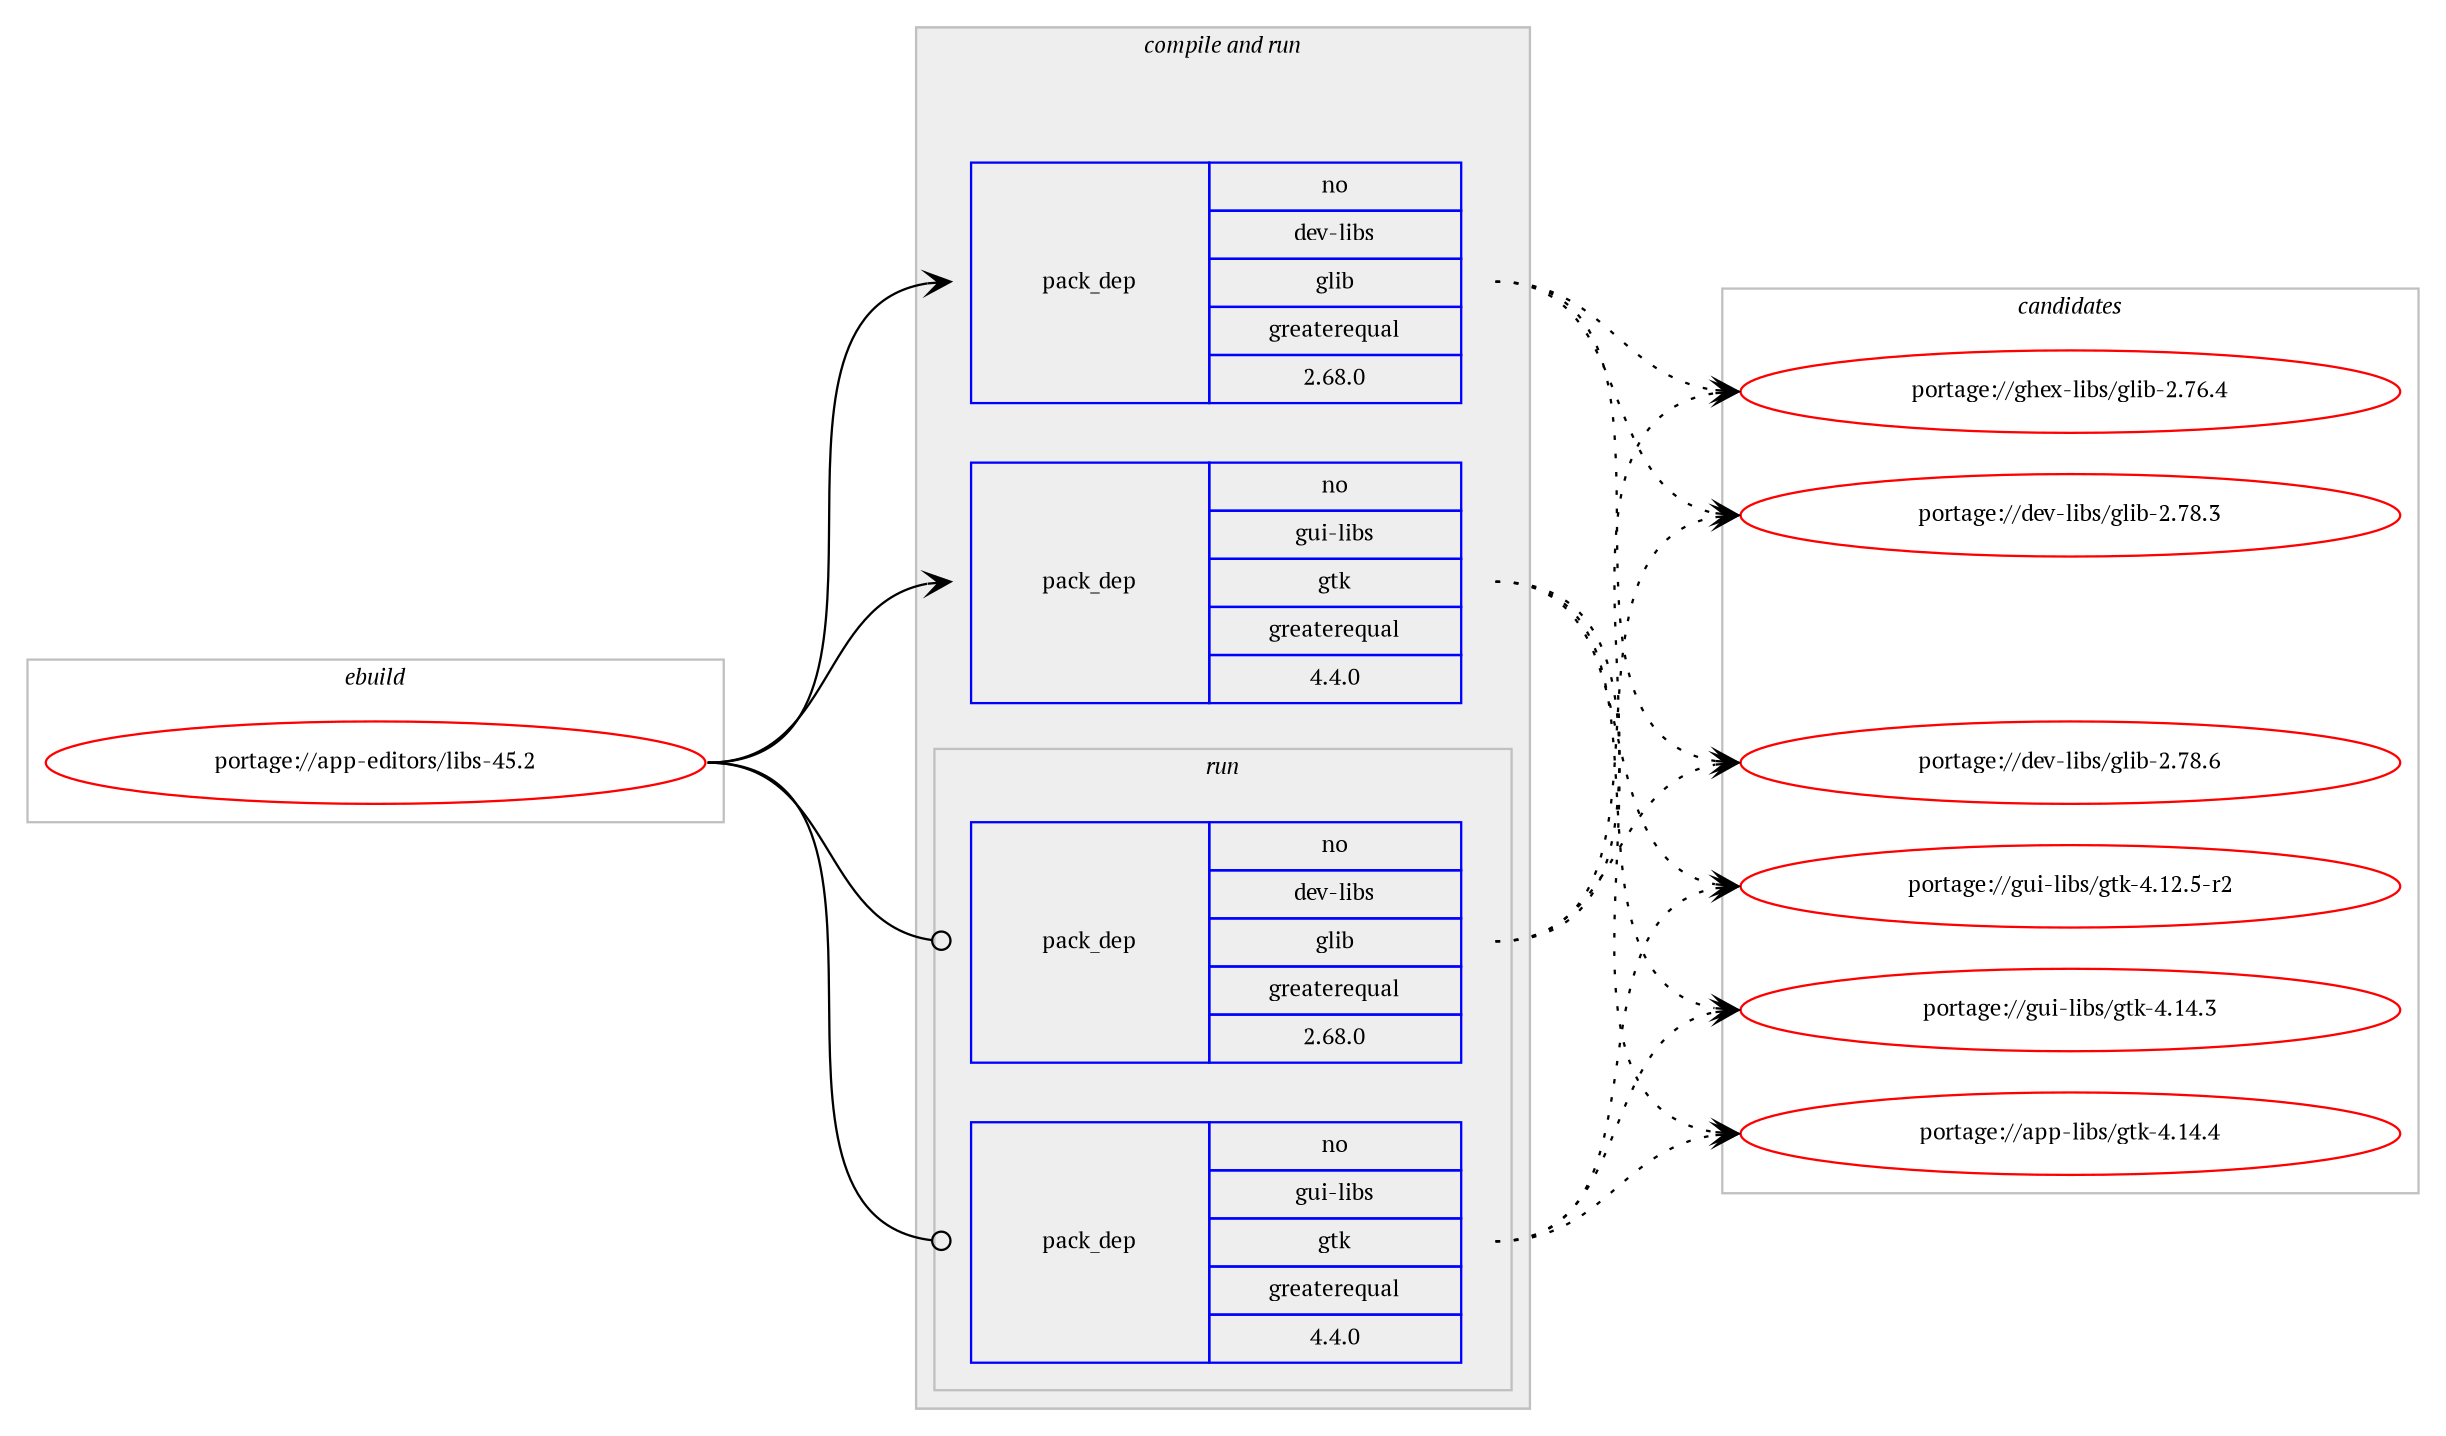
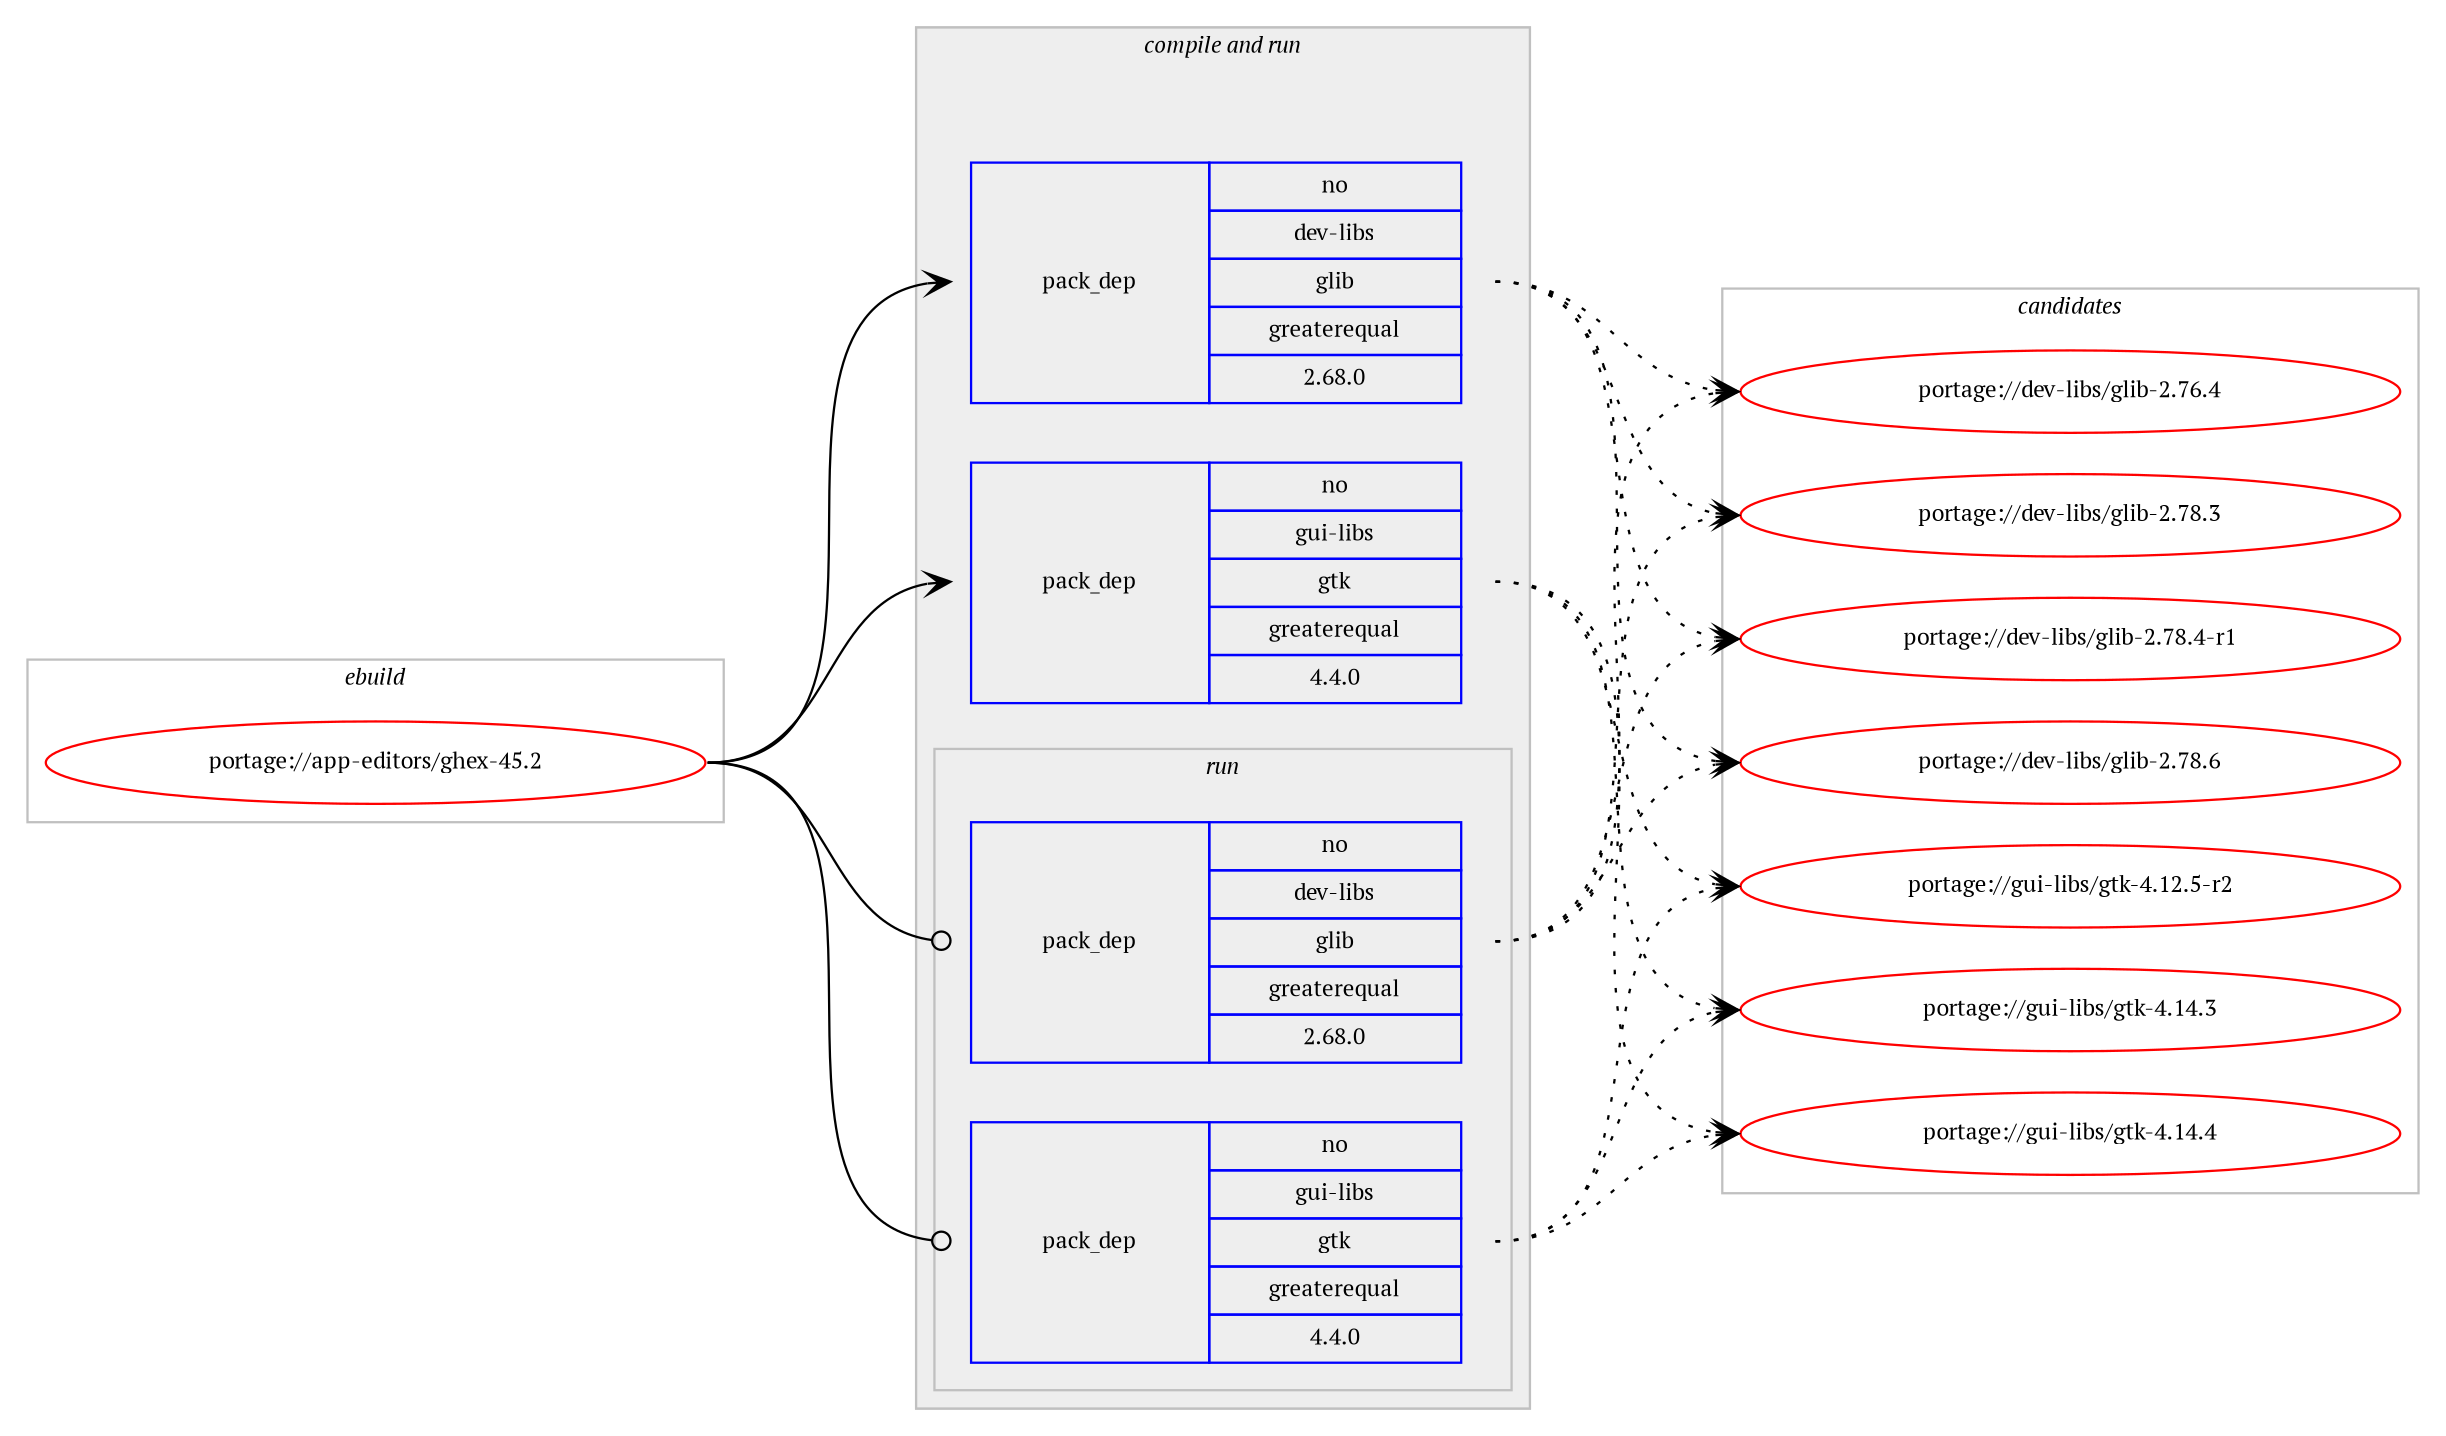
(2070, 392) -> (2070, 392)
none -> (2070, 639)
(376, 763) -> (376, 763)
(2070, 1134) -> (2070, 1134)
